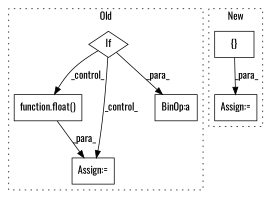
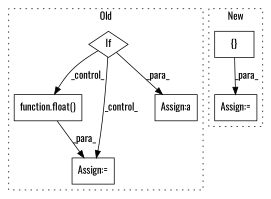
(176, 108) -> (176, 108)
